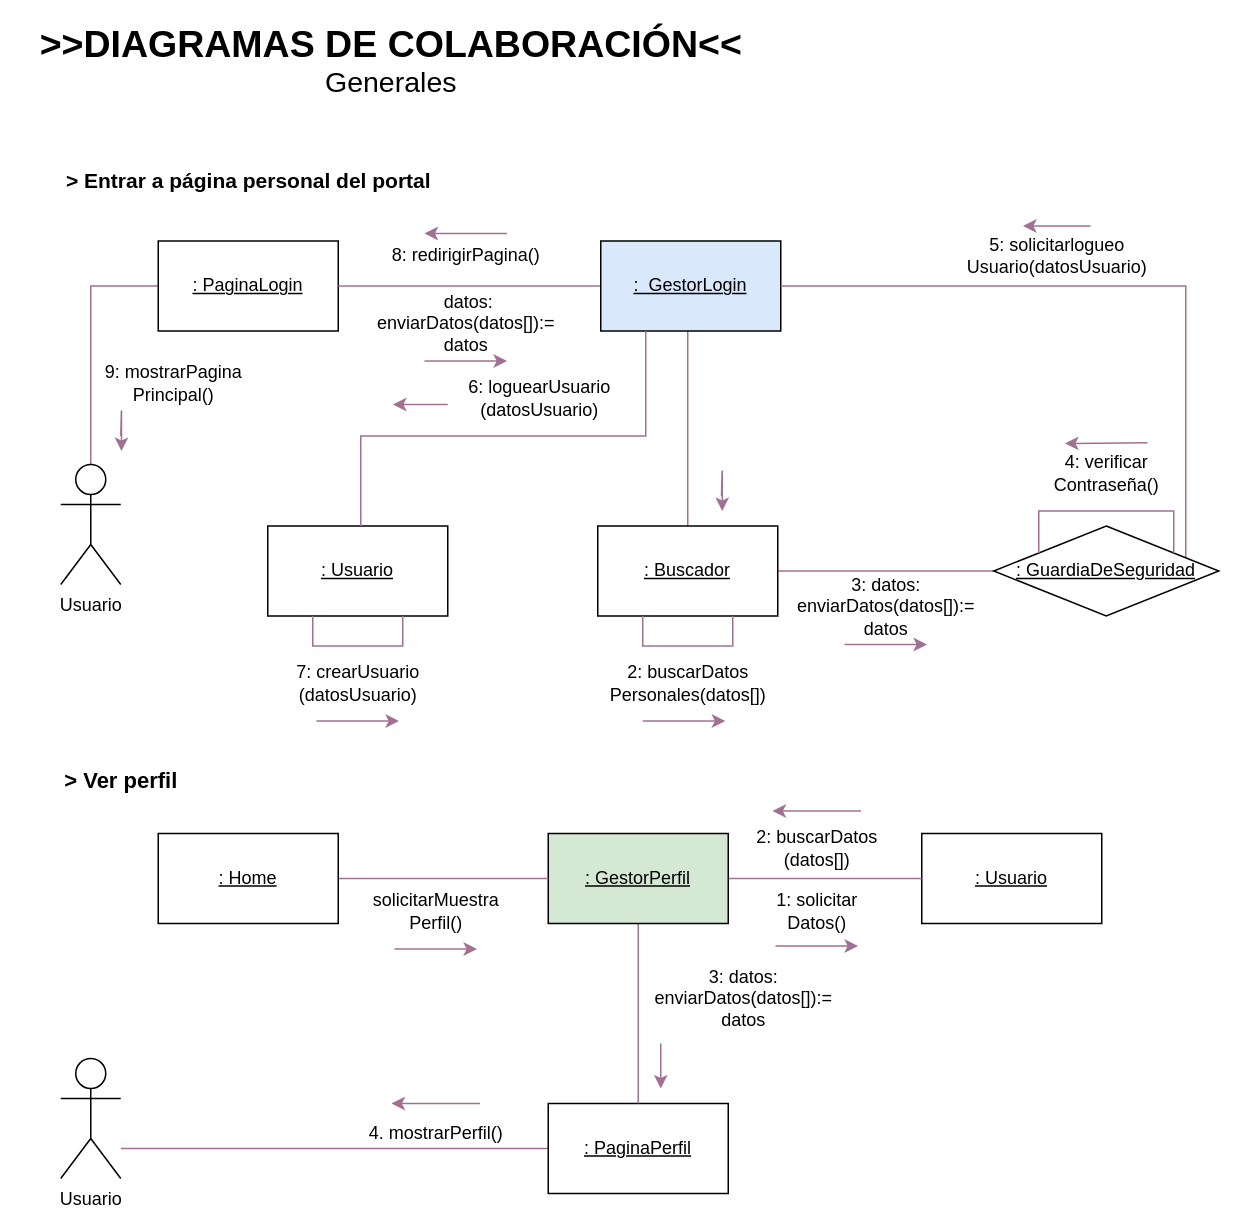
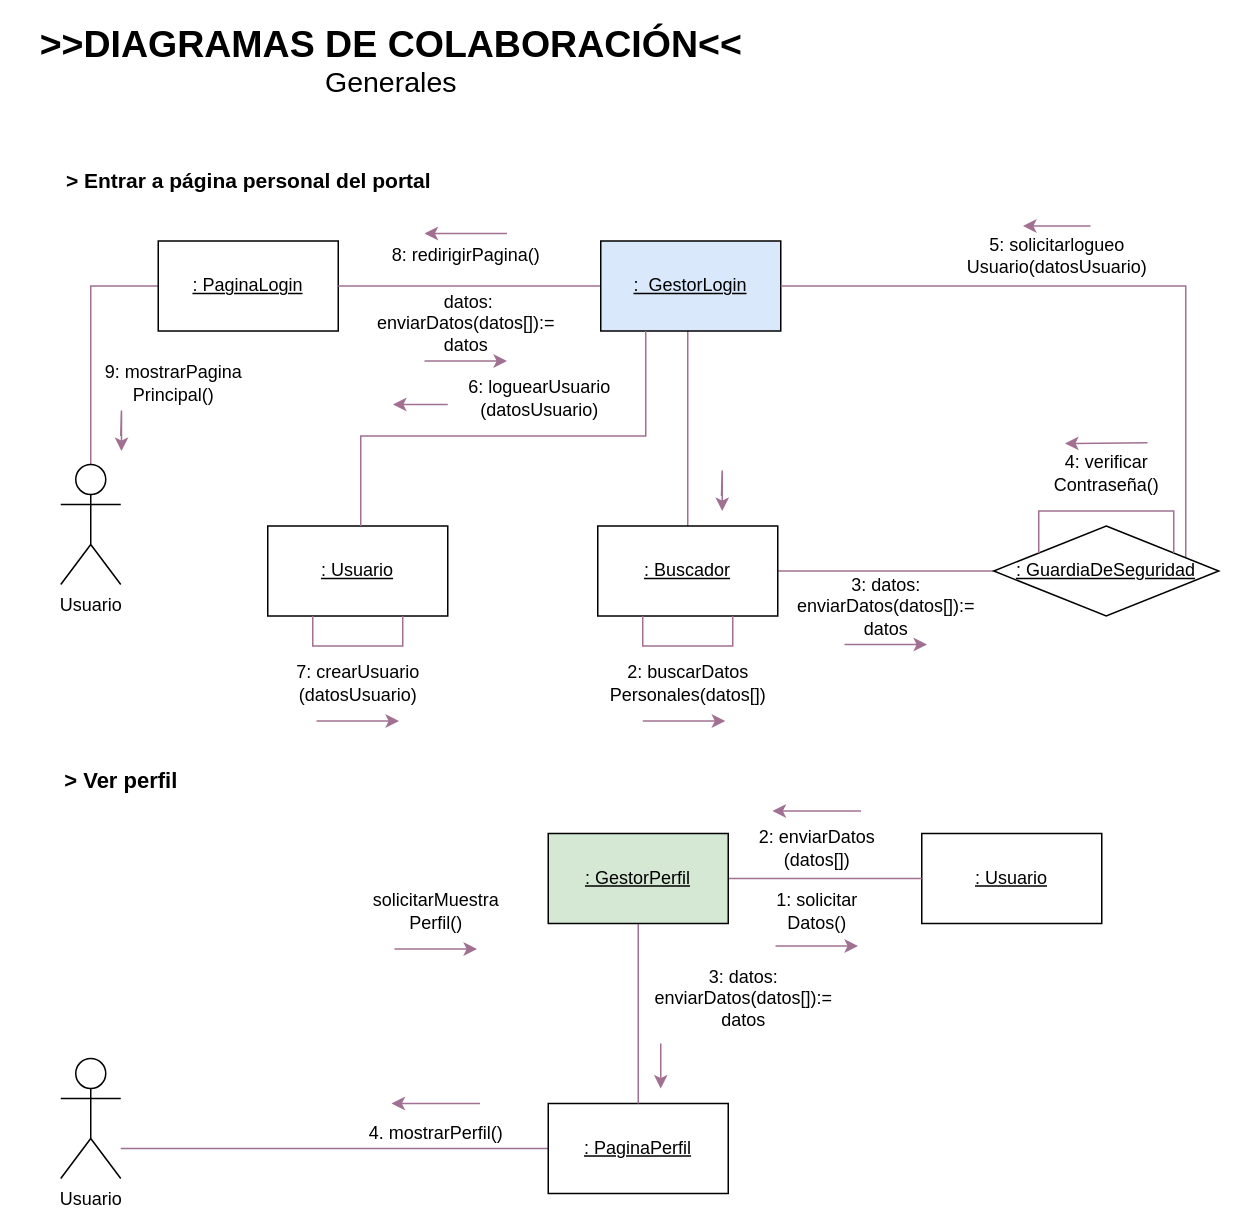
(818, 848) -> (818, 848)
(248, 878) -> none
(443, 878) -> none
